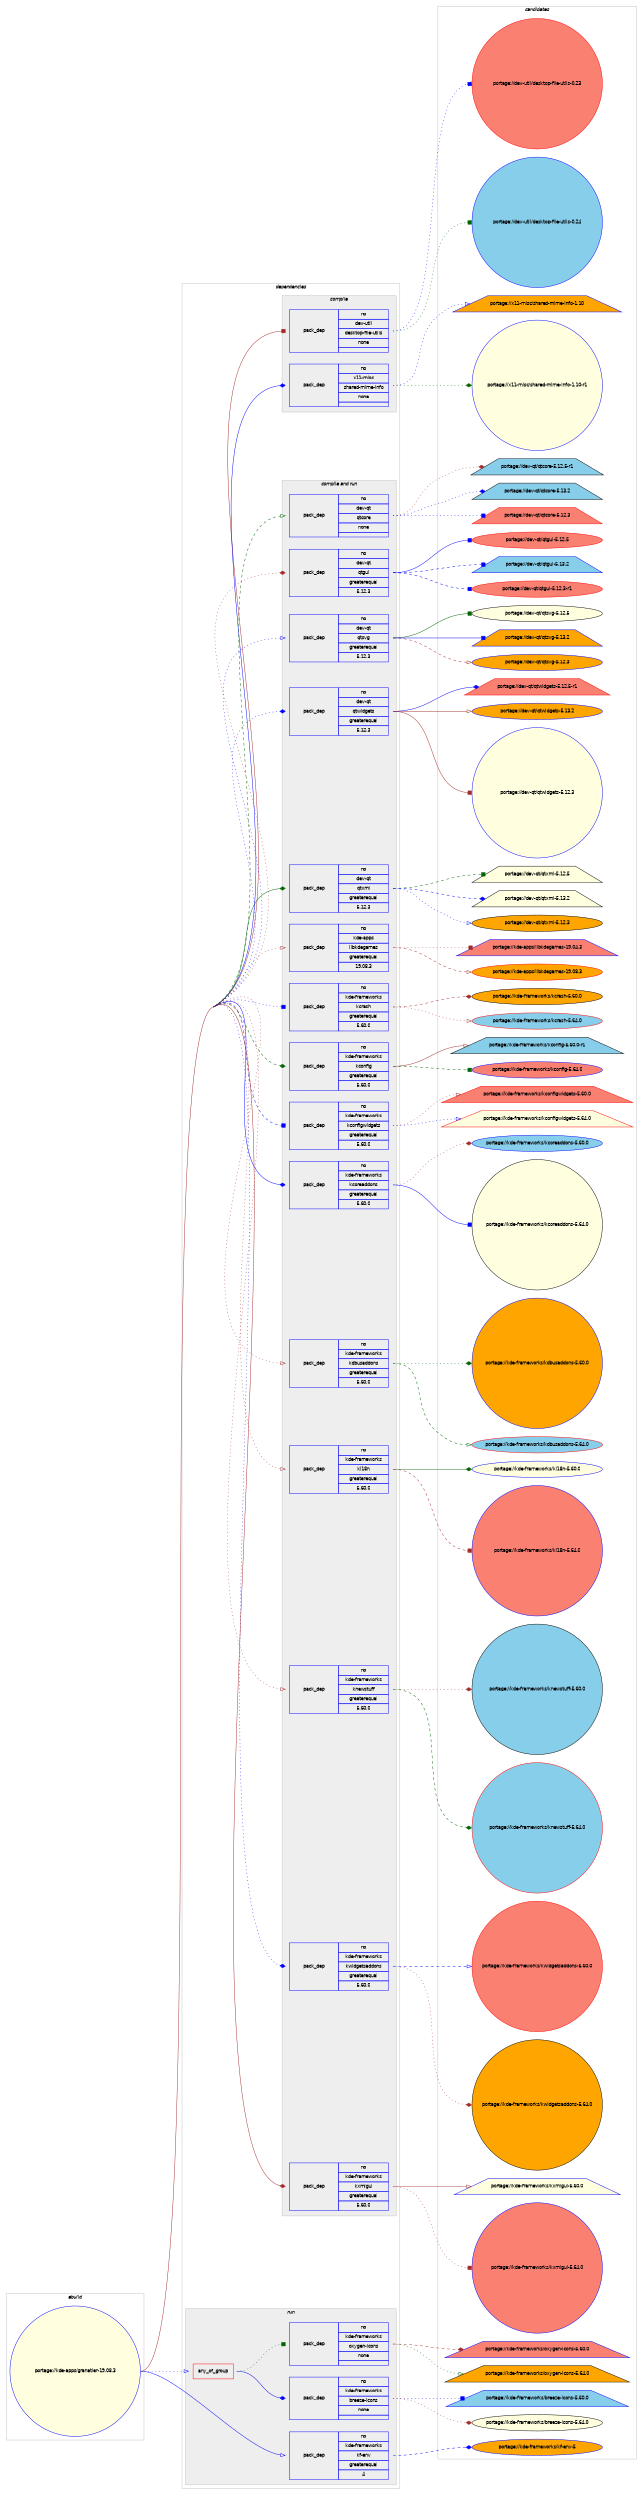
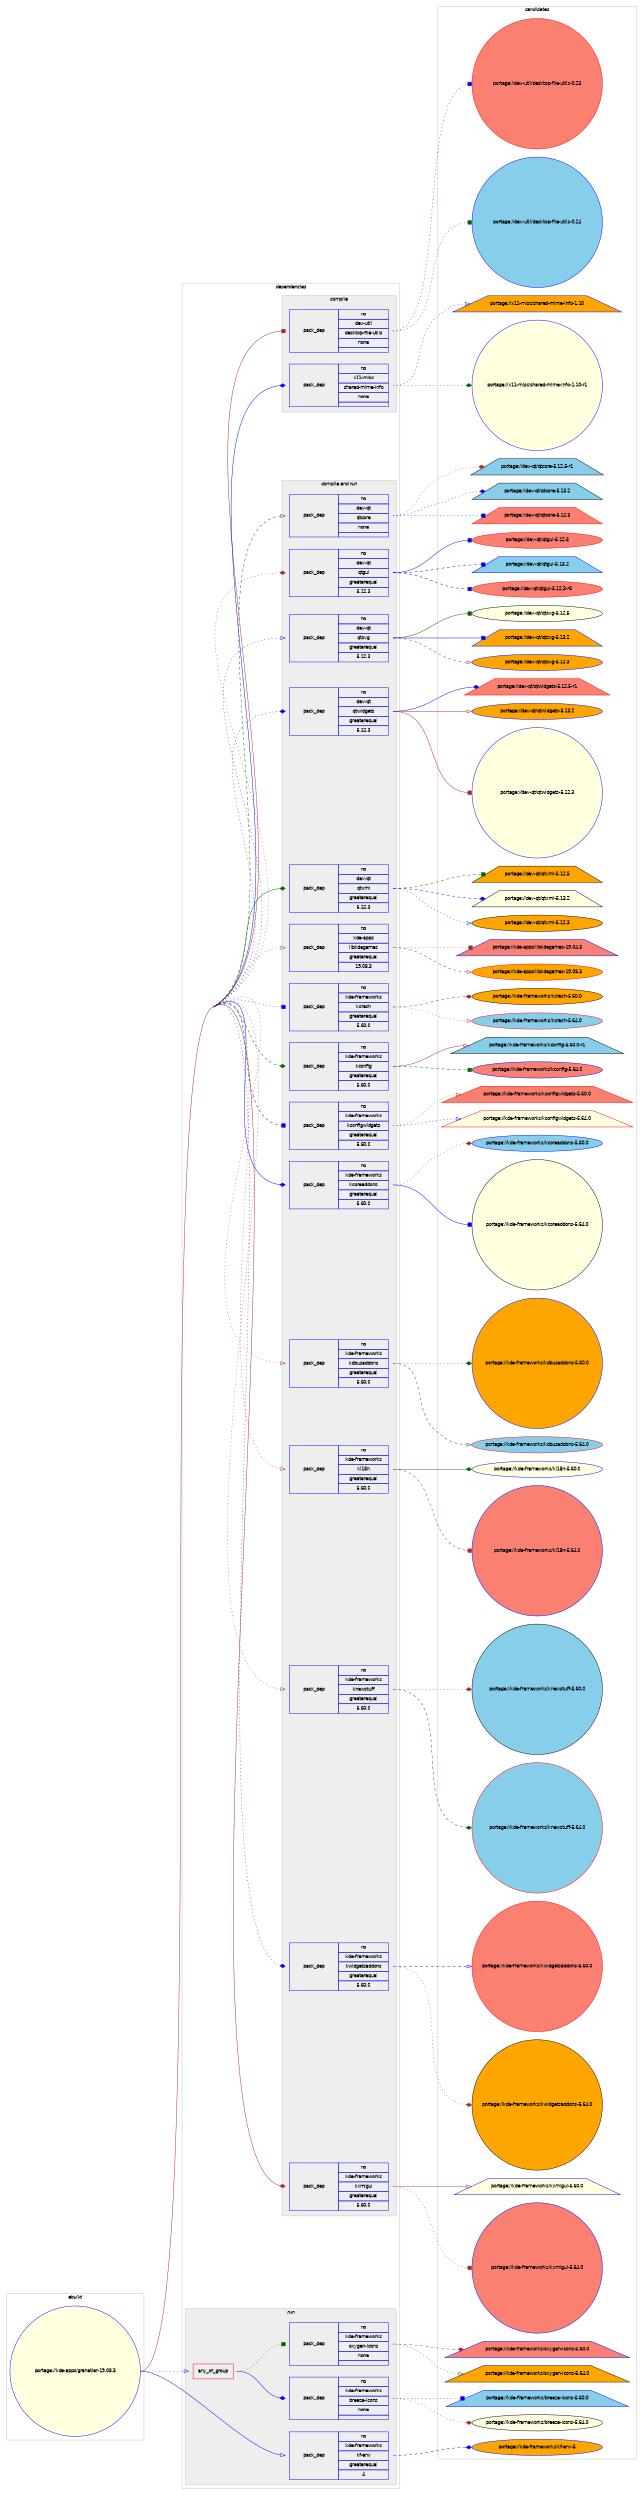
(537, 589) -> (537, 589)
(537, 874) -> (537, 874)
